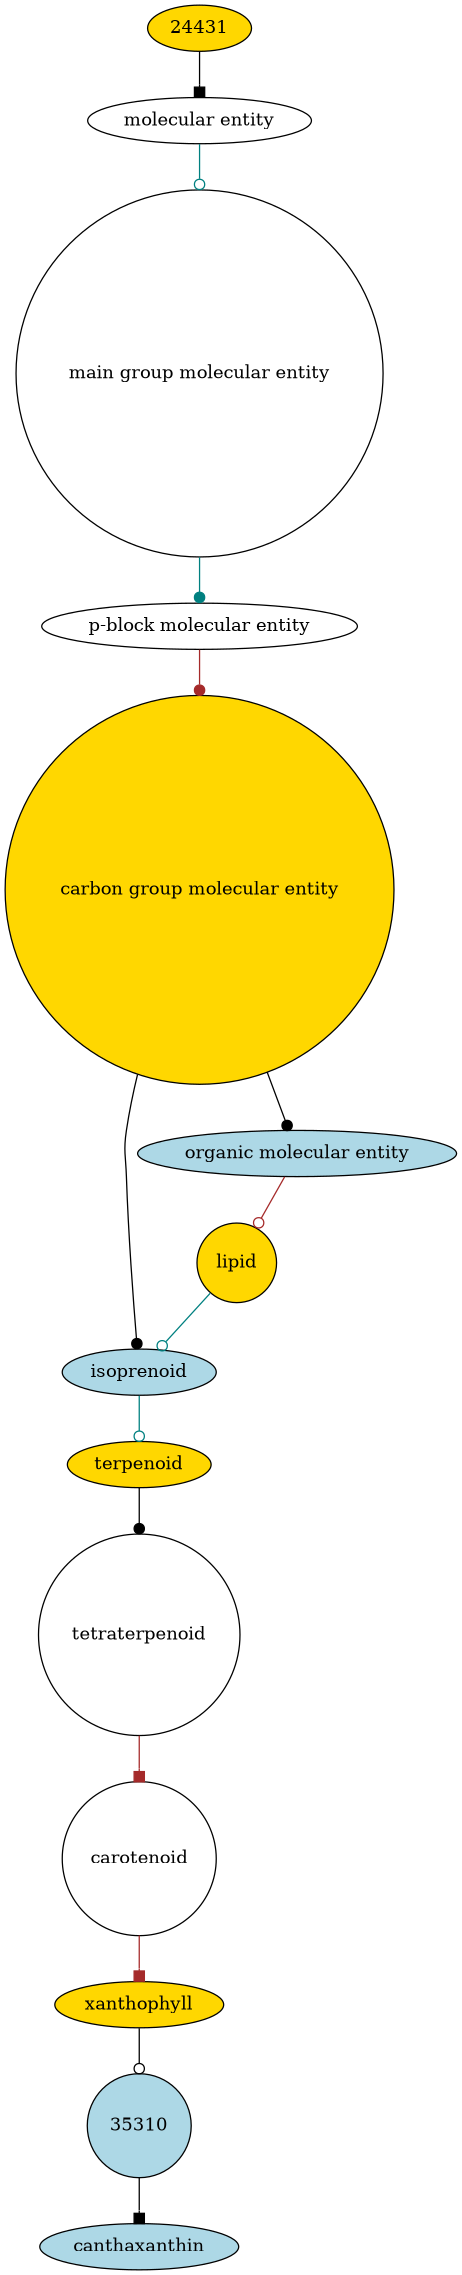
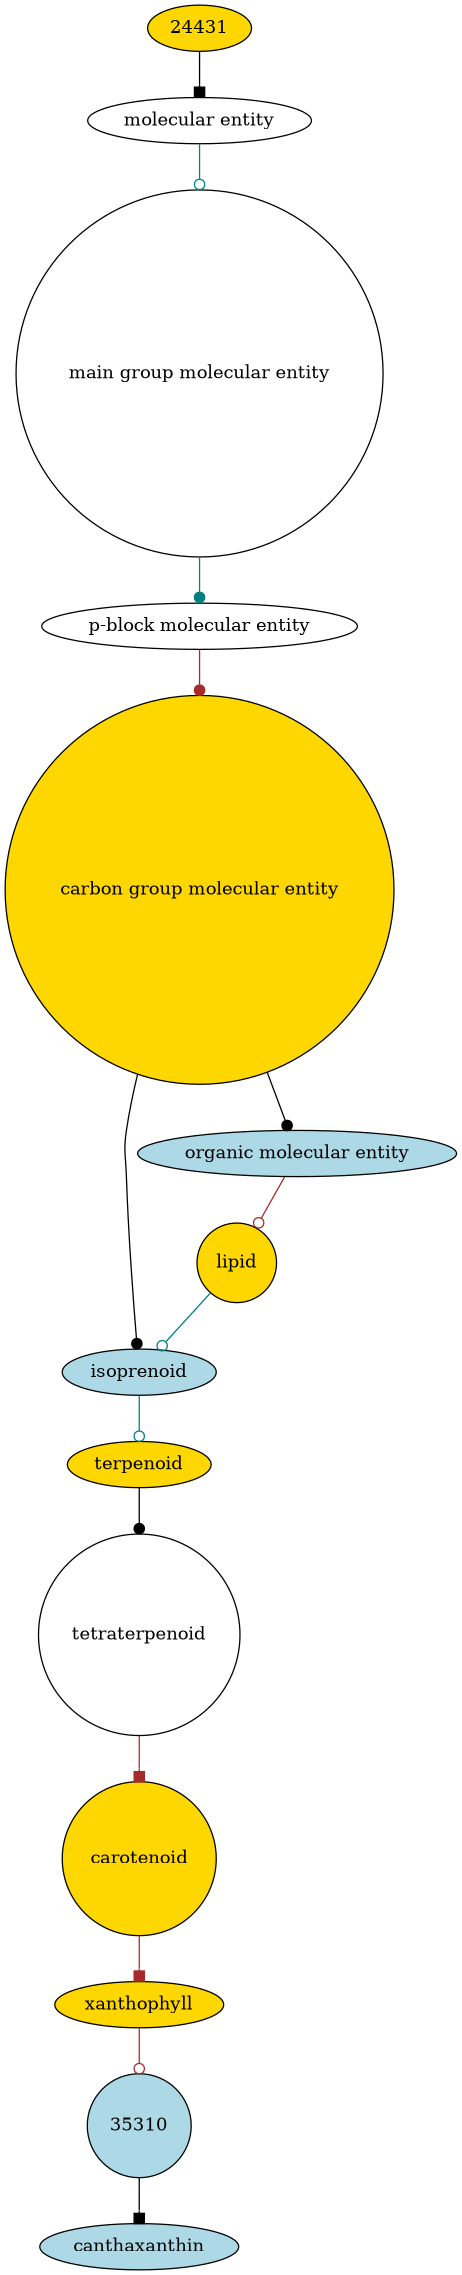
(139, 1859) -> (139, 1859)
(139, 2046) -> (139, 2046)
